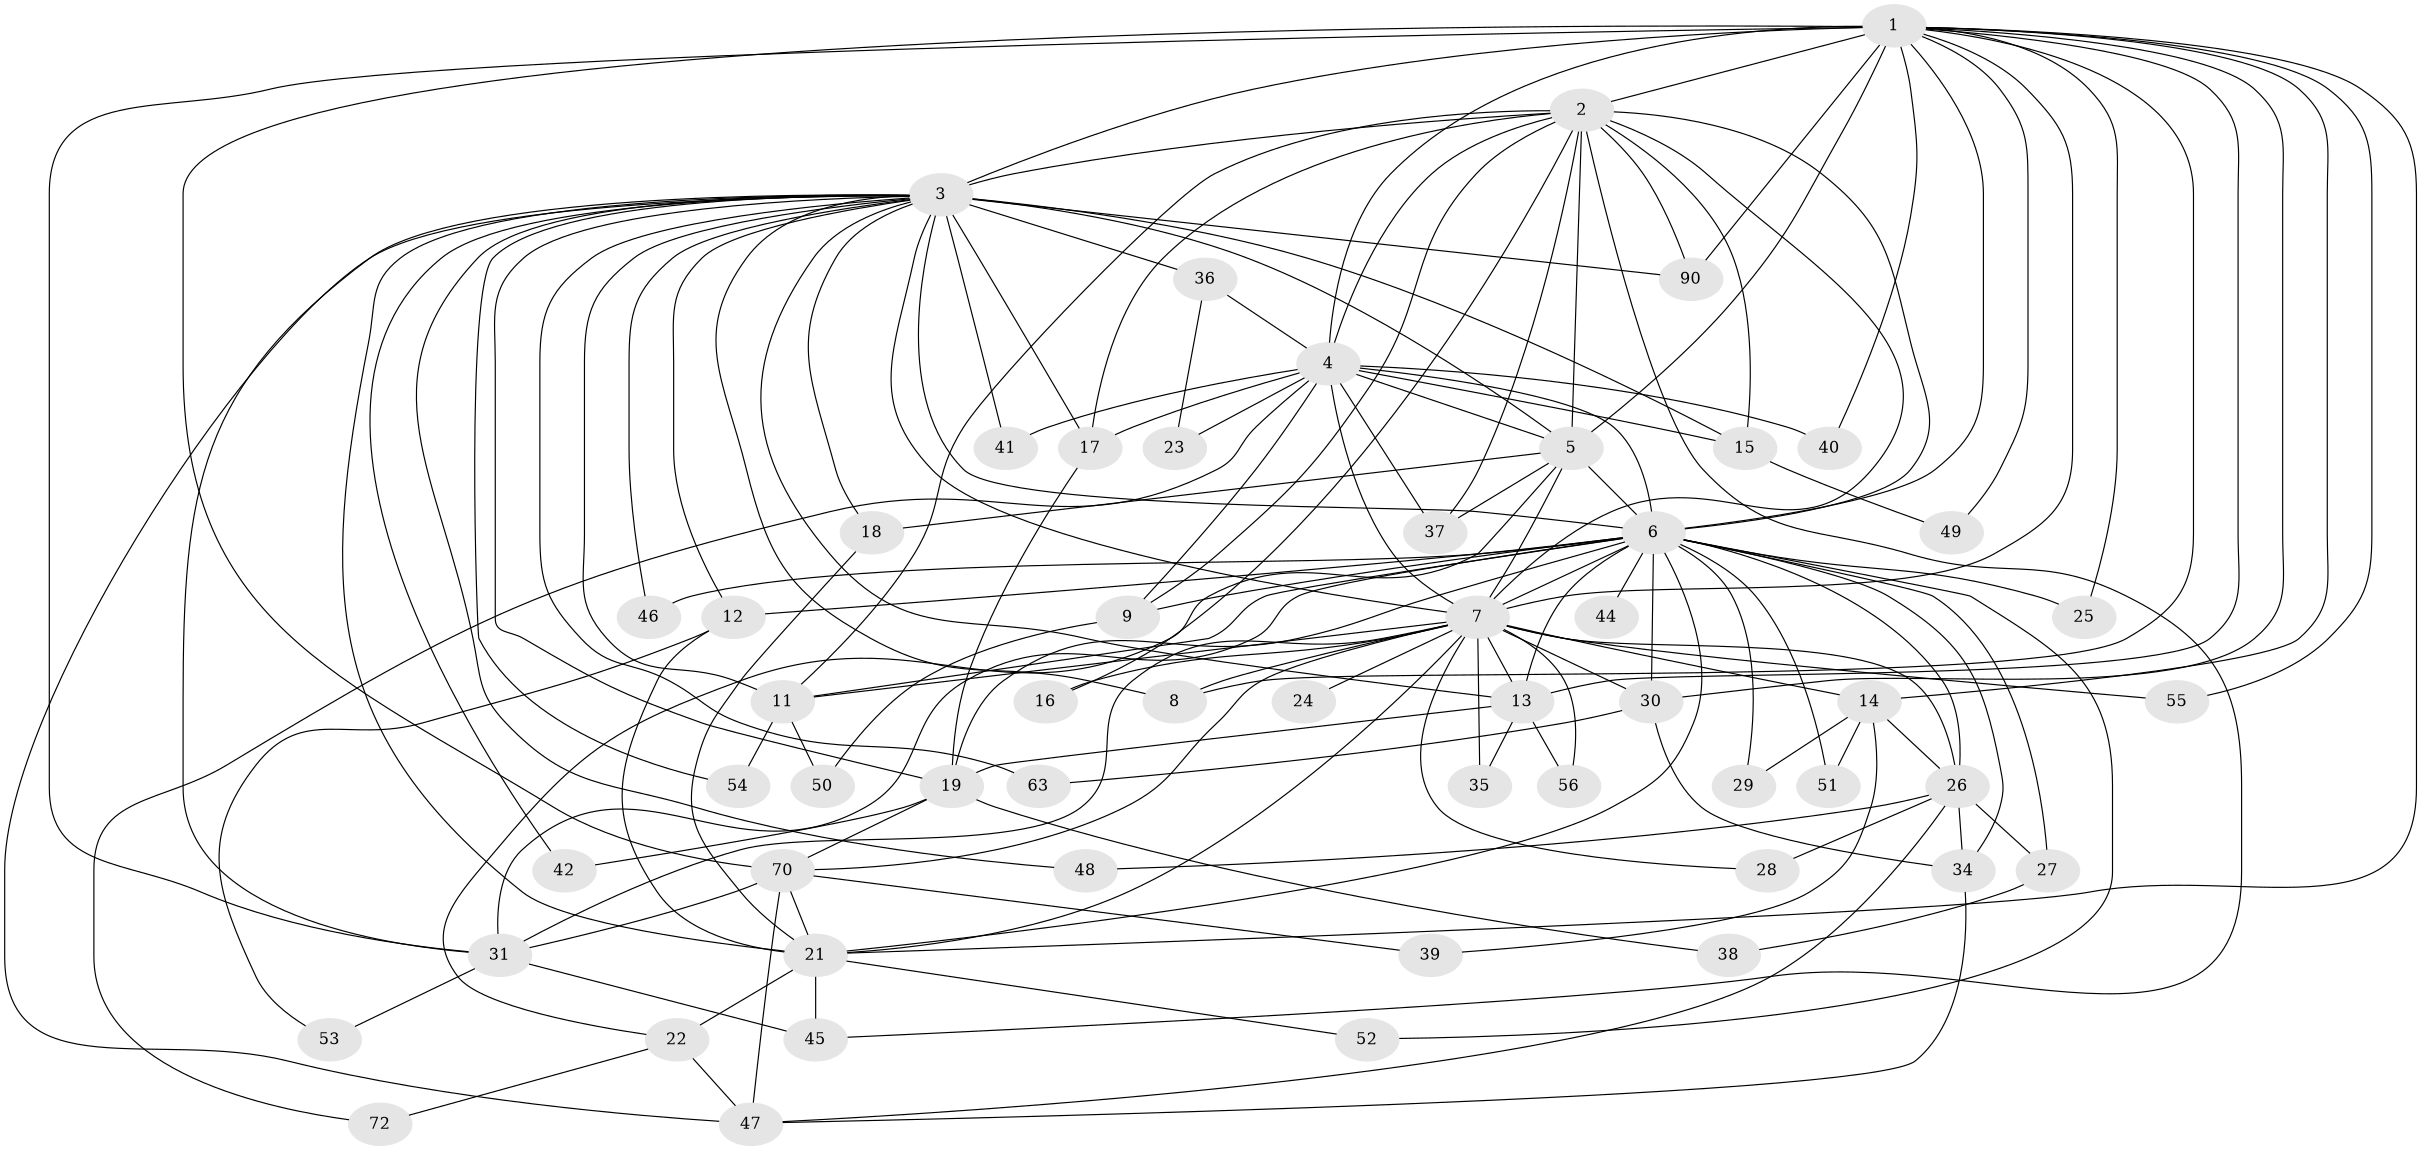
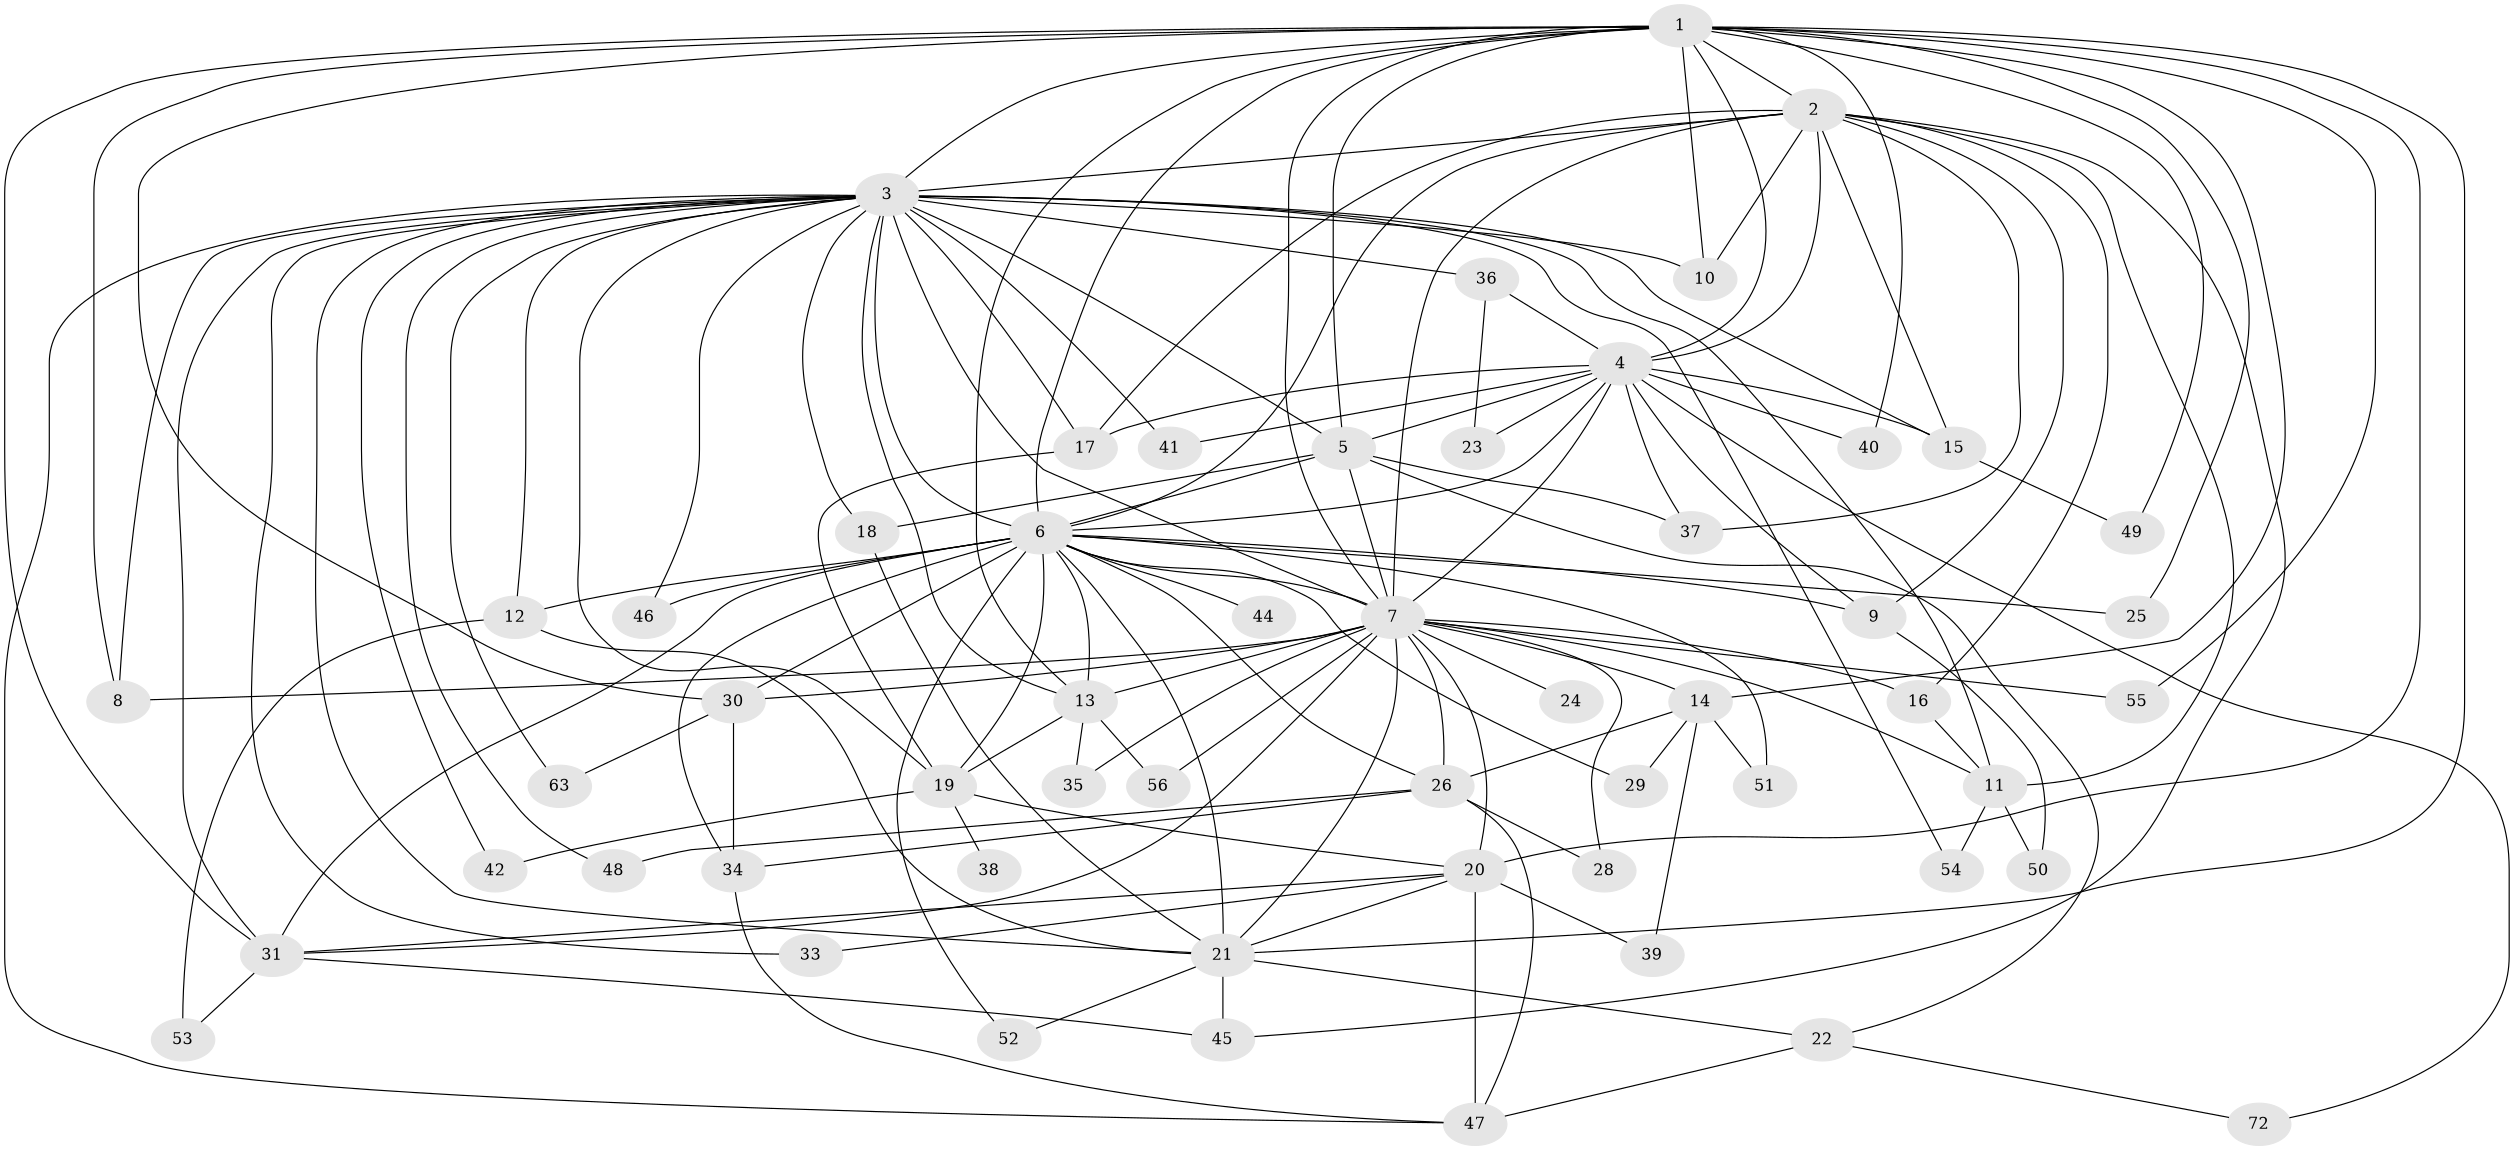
(1577, 279) -> none
(1691, 279) -> (1705, 279)
(1224, 630) -> (1957, 744)
(783, 871) -> (1475, 871)
(2048, 871) -> none
none -> (811, 955)
